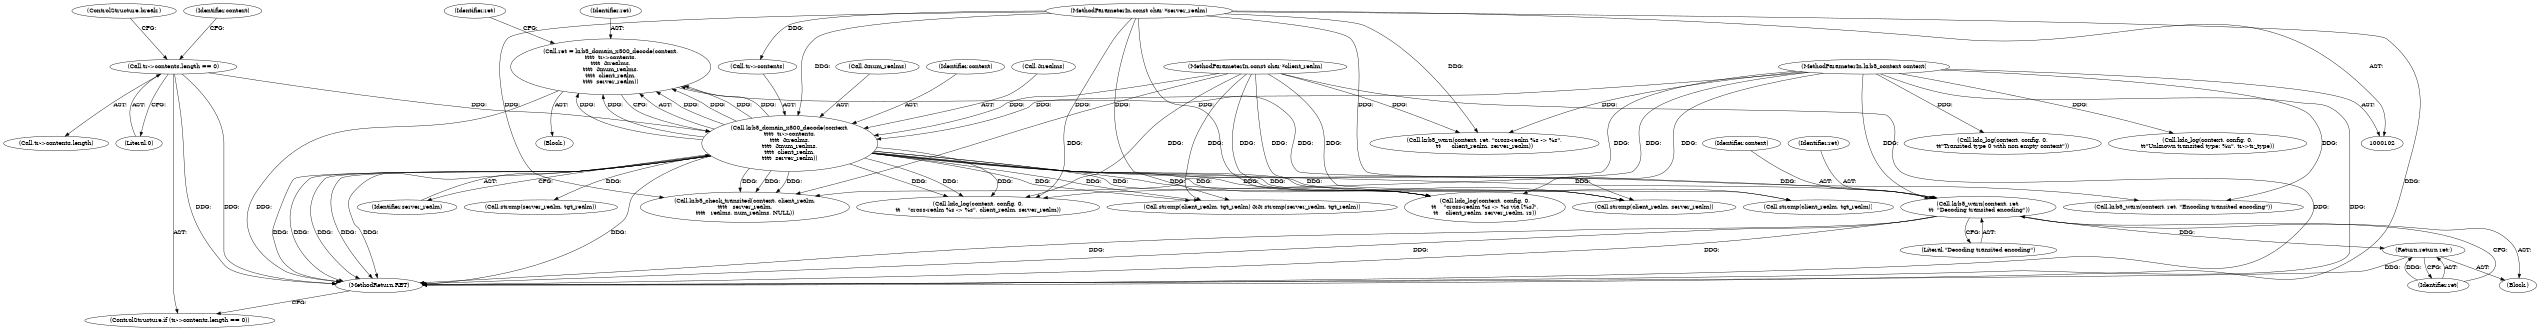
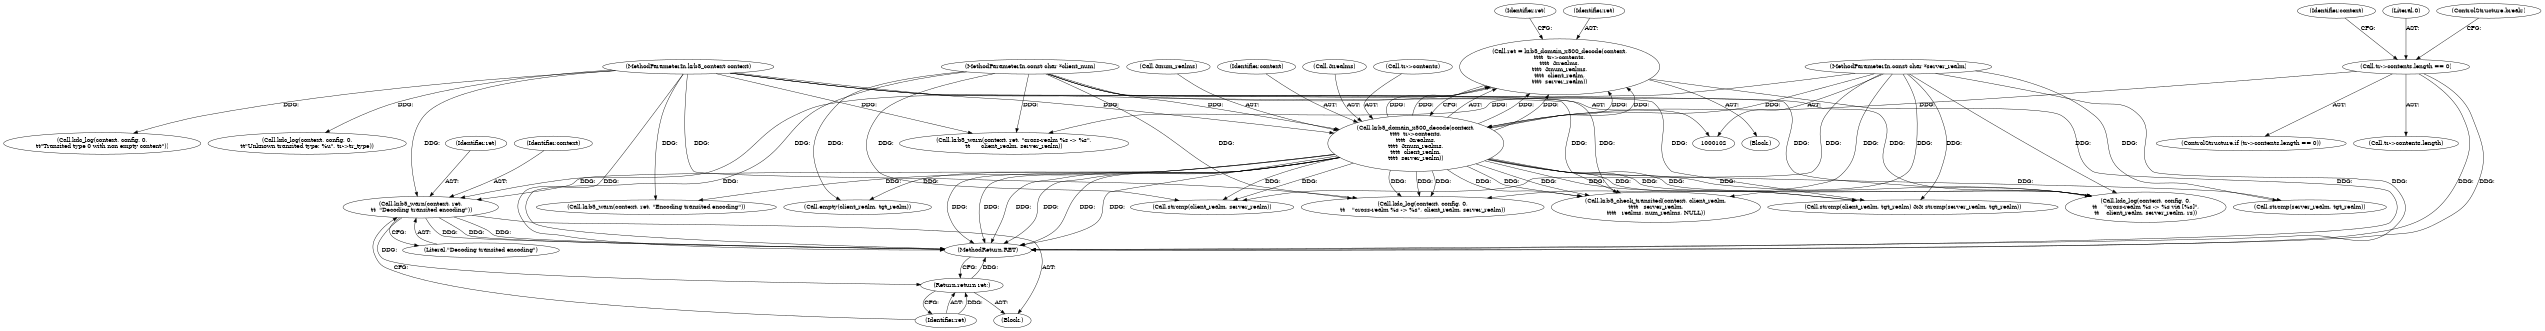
(829, 18) -> (2111, 157)
(1255, 67) -> (1030, 67)
(151, 102) -> none
(407, 207) -> none
(1818, 207) -> (858, 207)
(285, 302) -> (963, 264)
